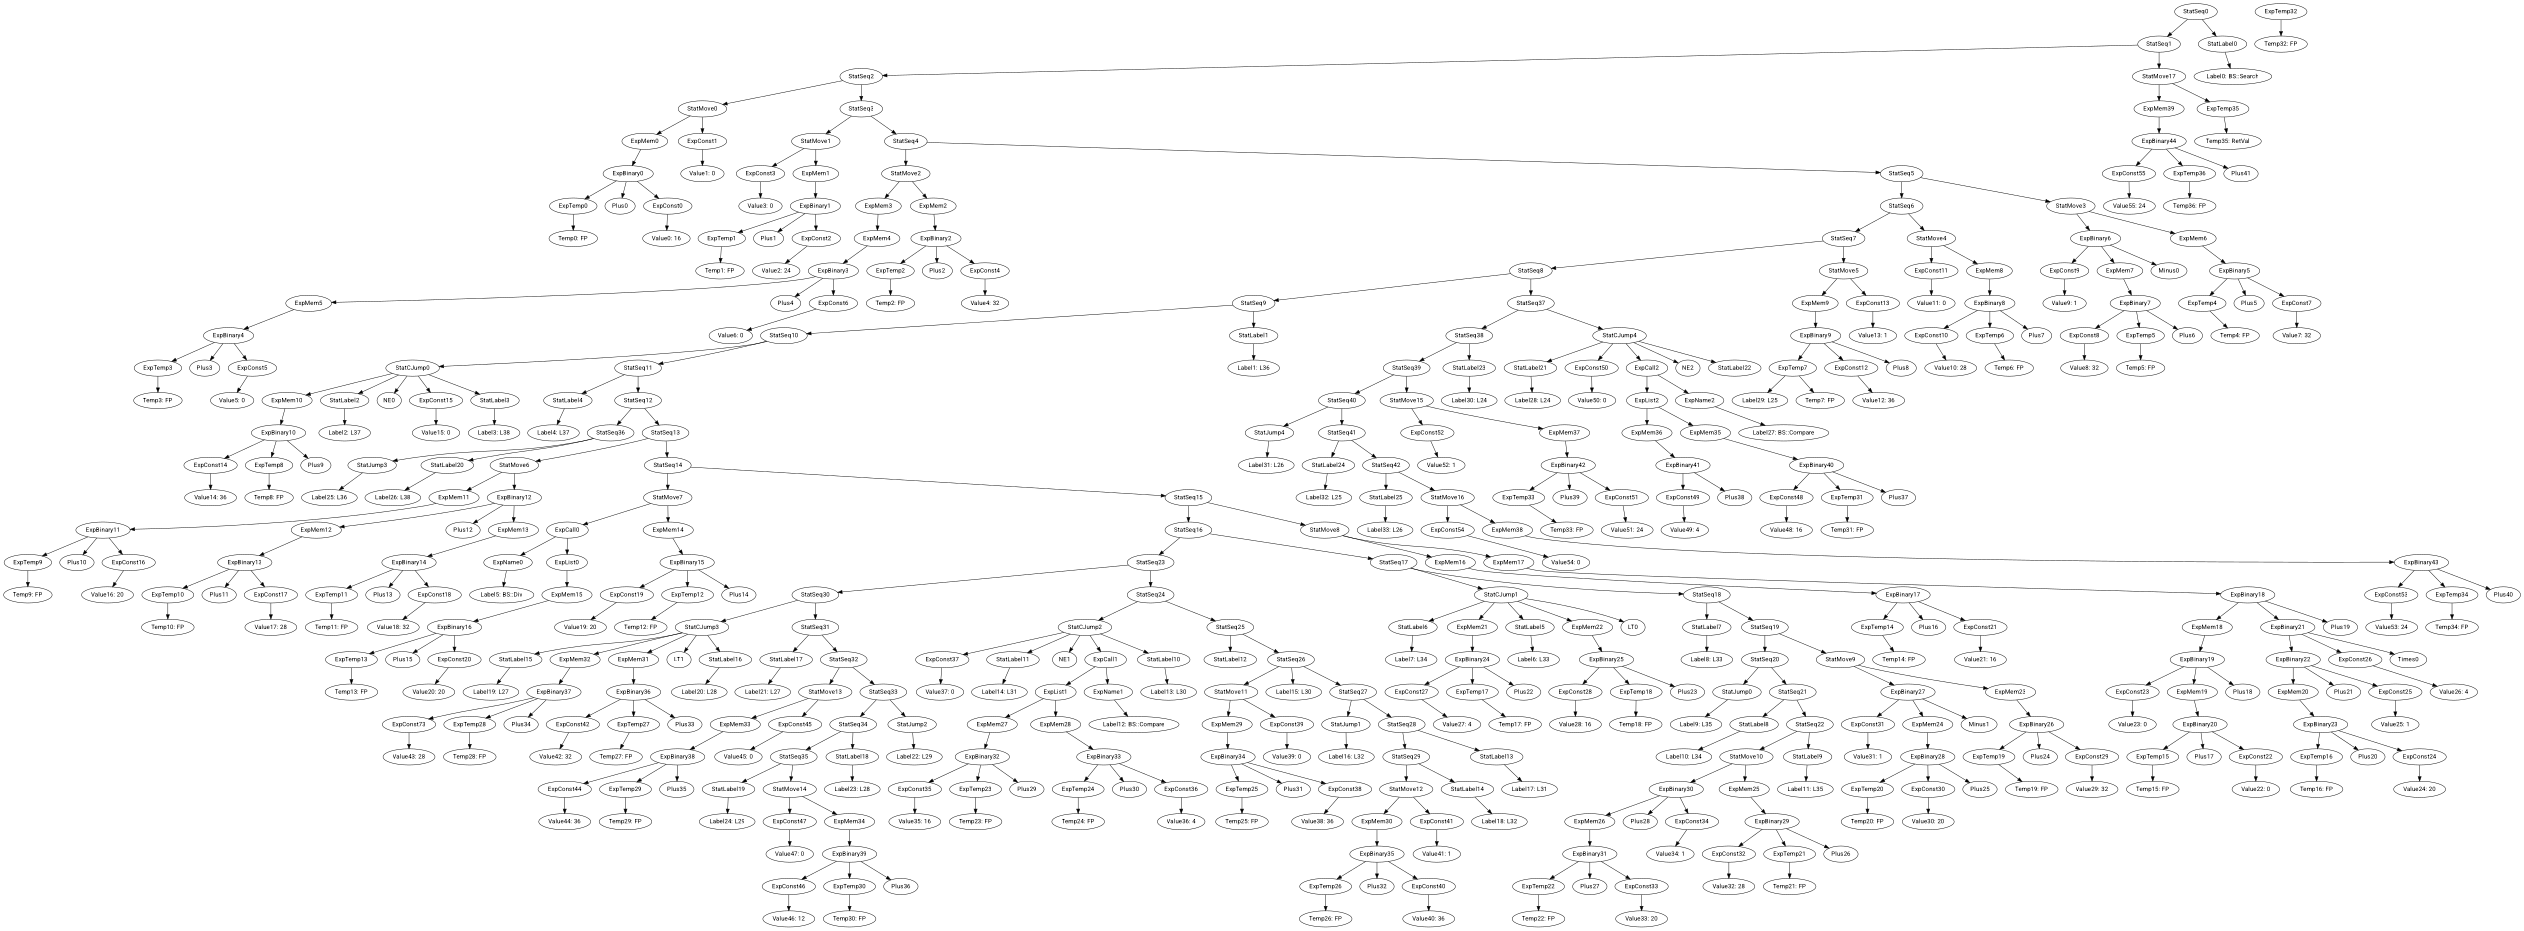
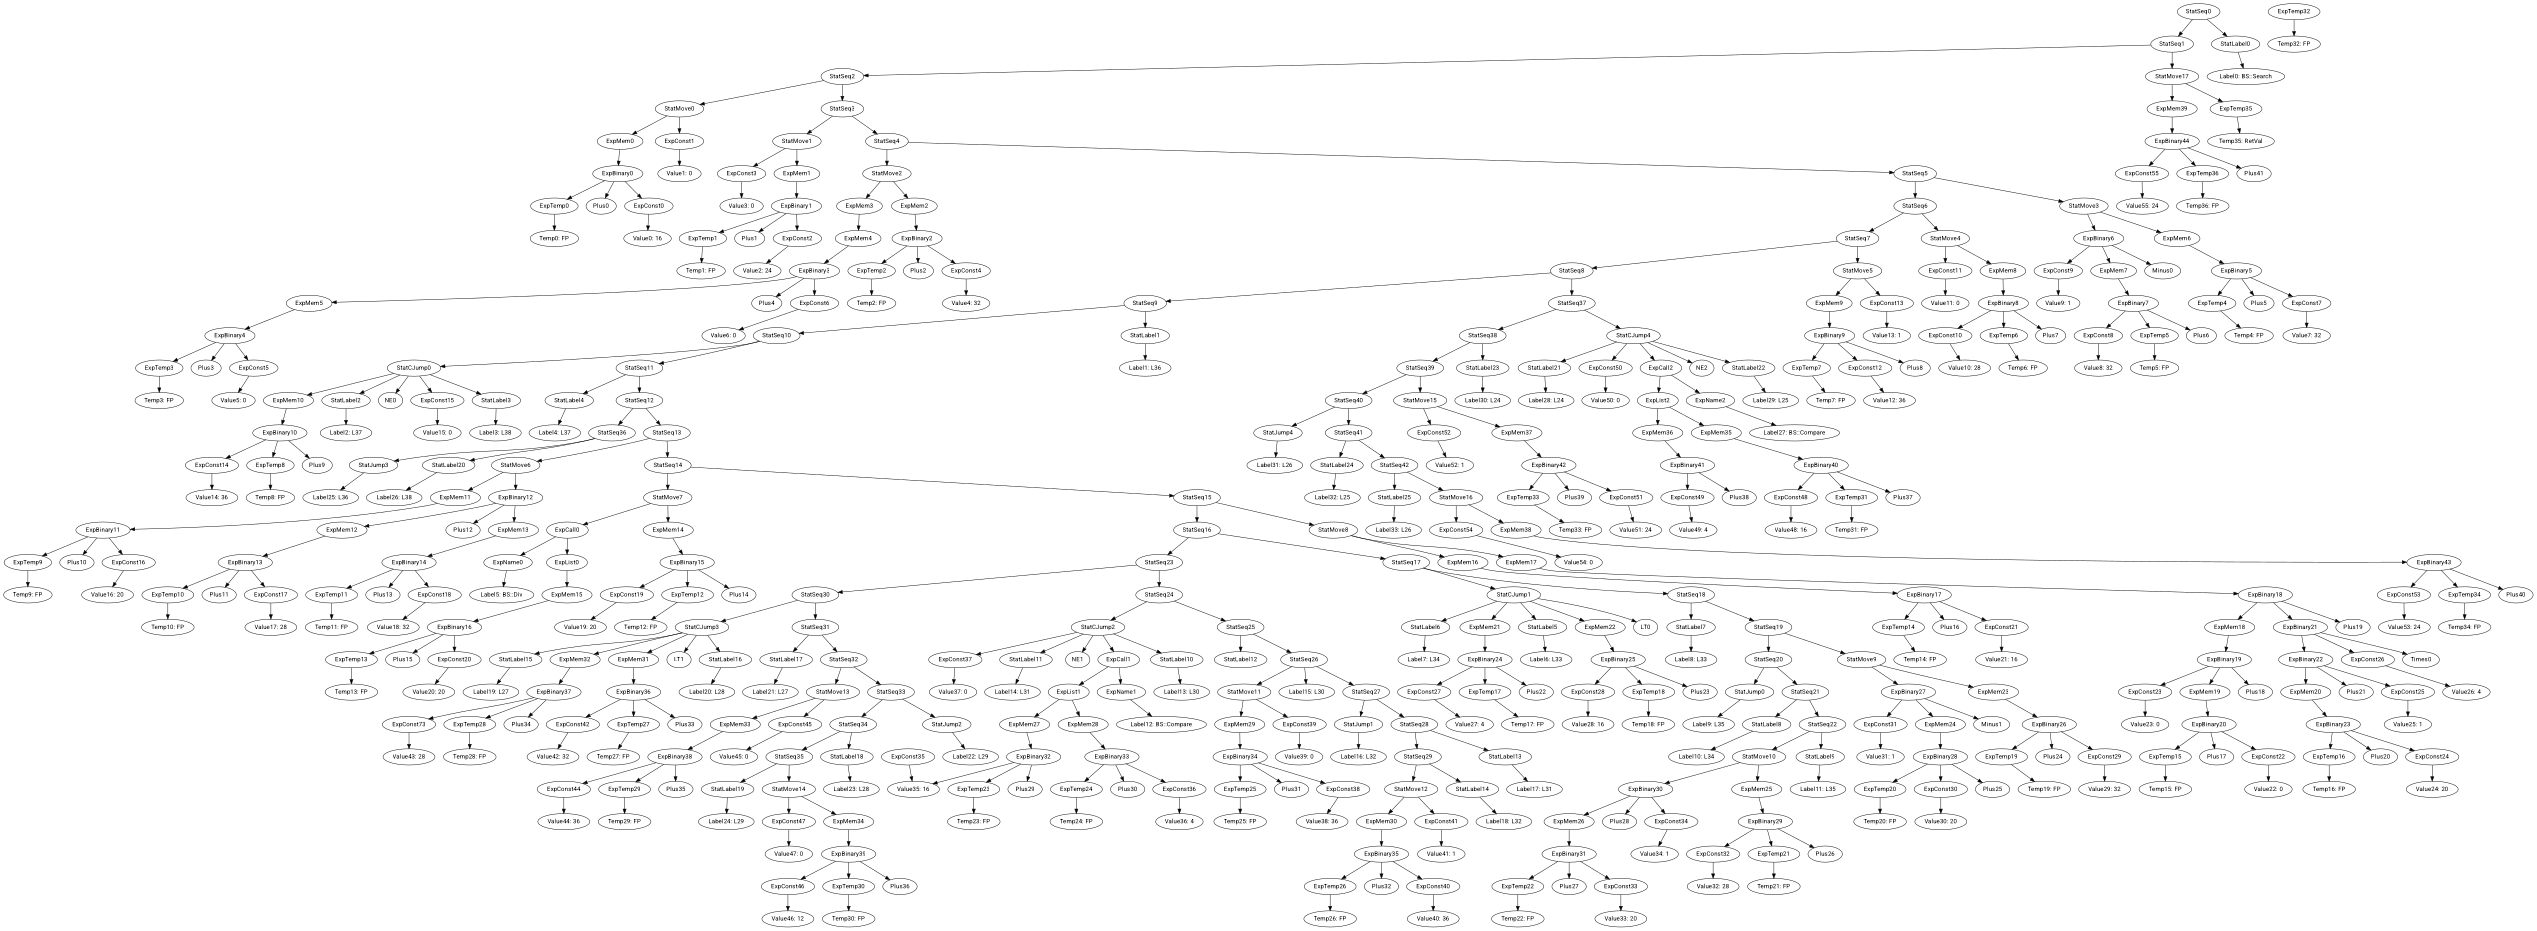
(1778, 383) -> (1758, 382)
(951, 772) -> (976, 773)
